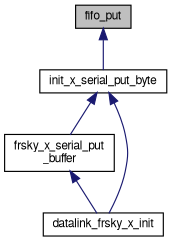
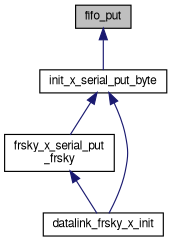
(59, 153) -> (59, 153)
